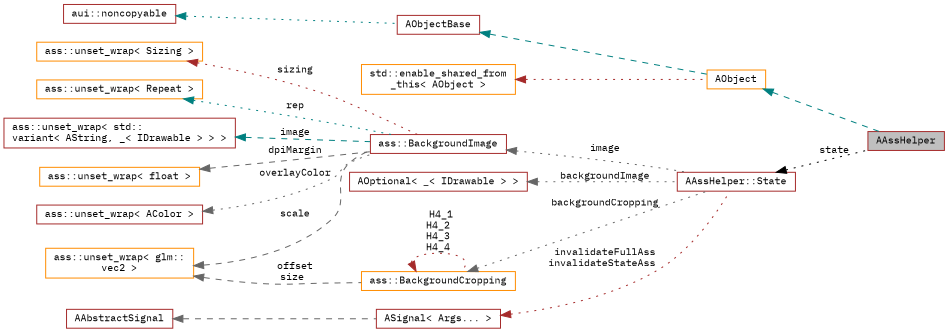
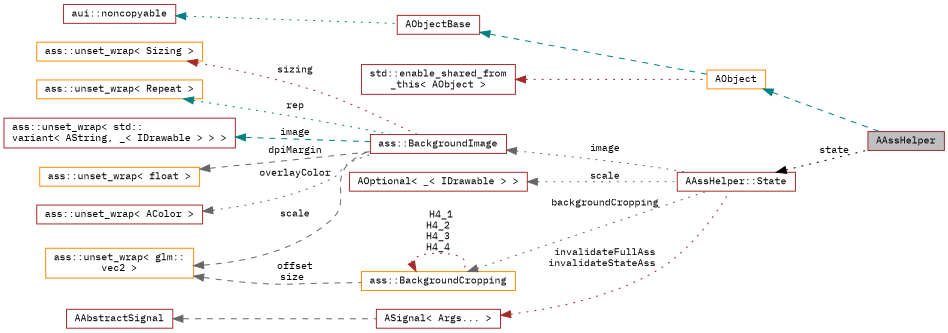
(438, 79) -> (438, 79)
(602, 176) -> (602, 176)
